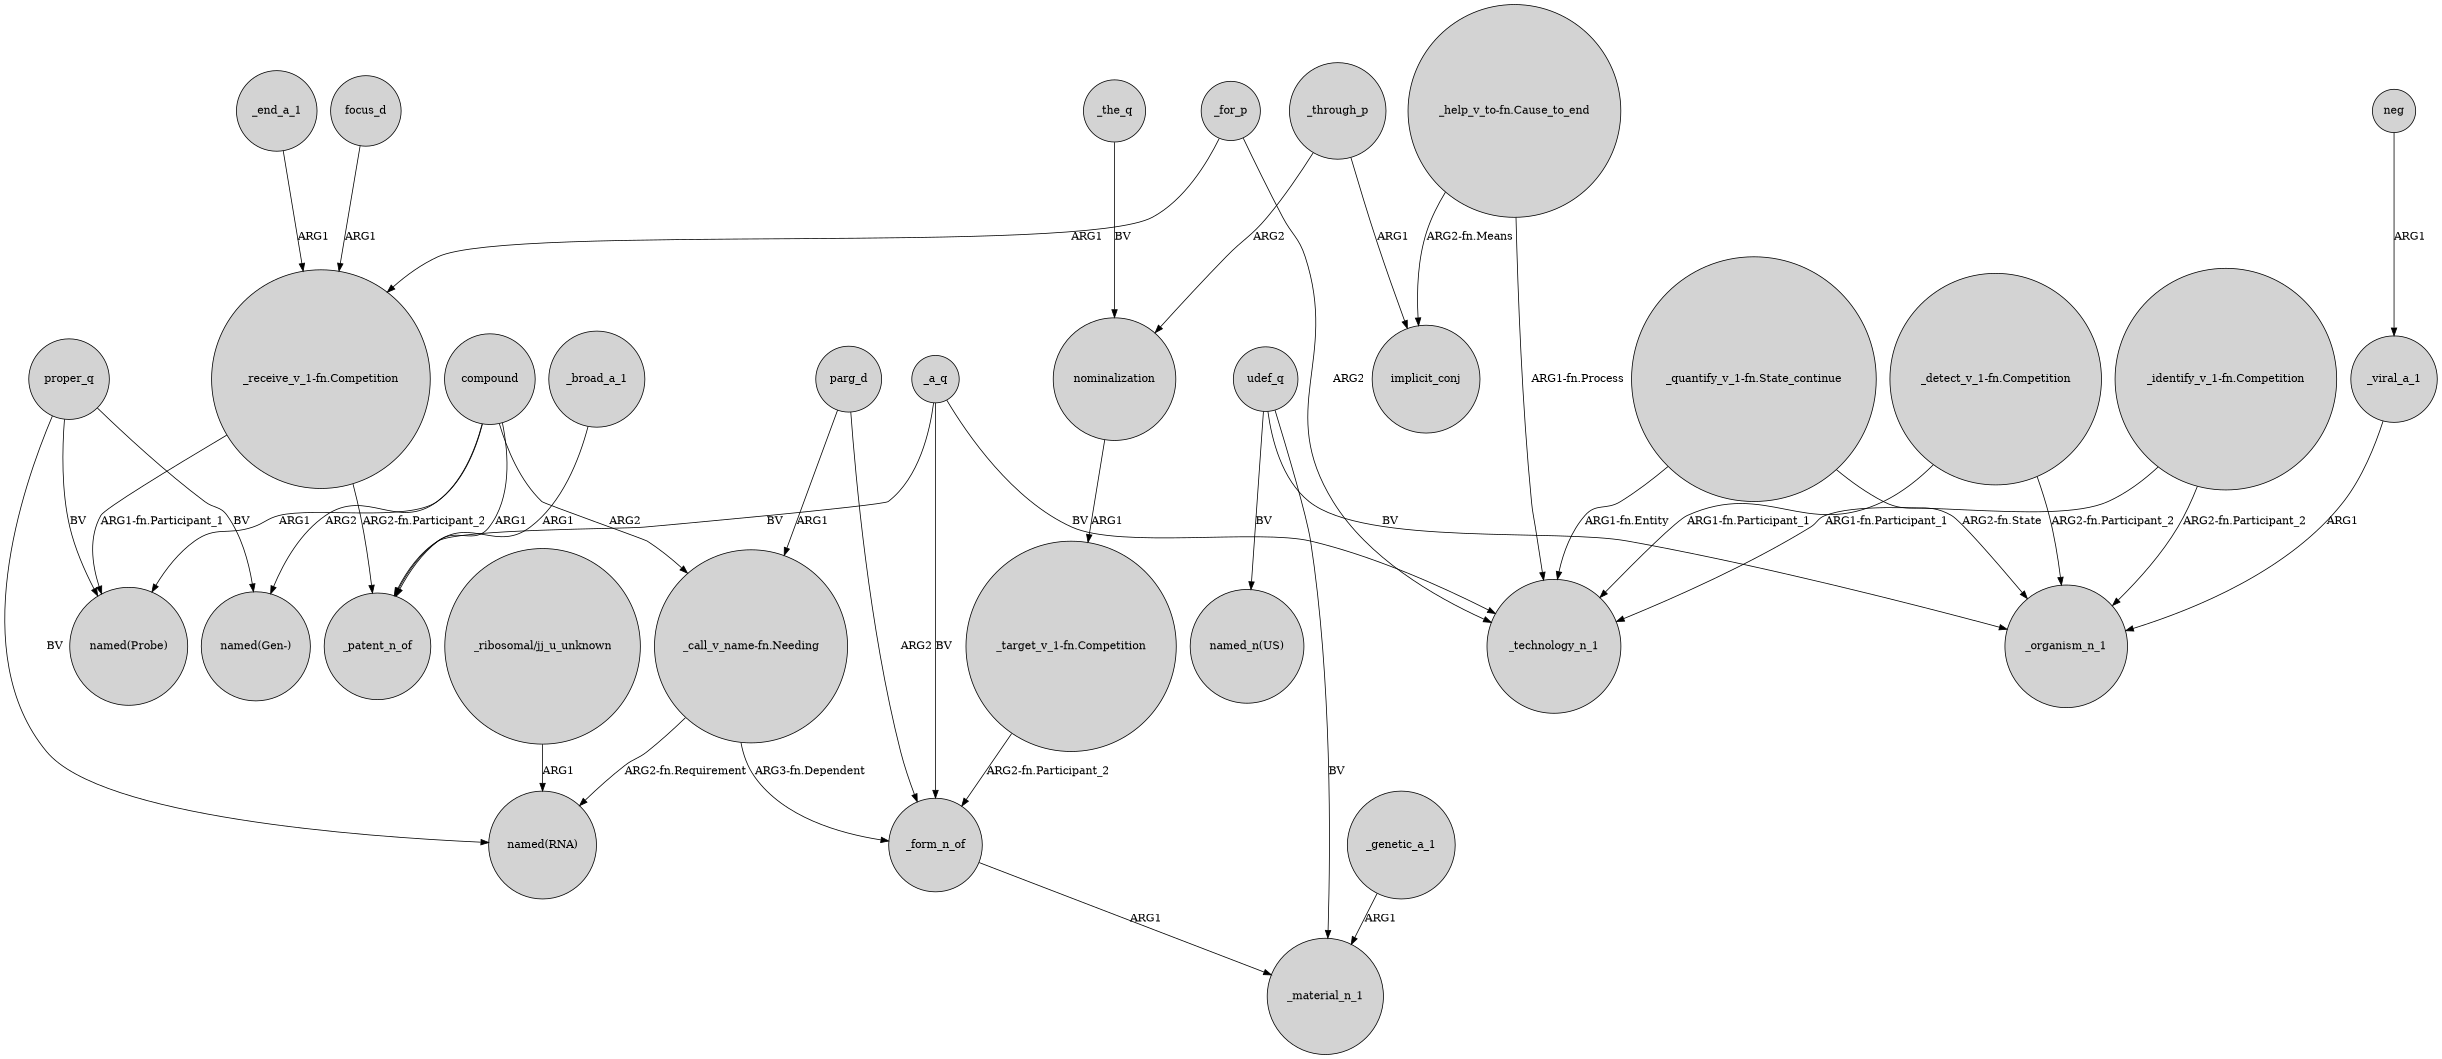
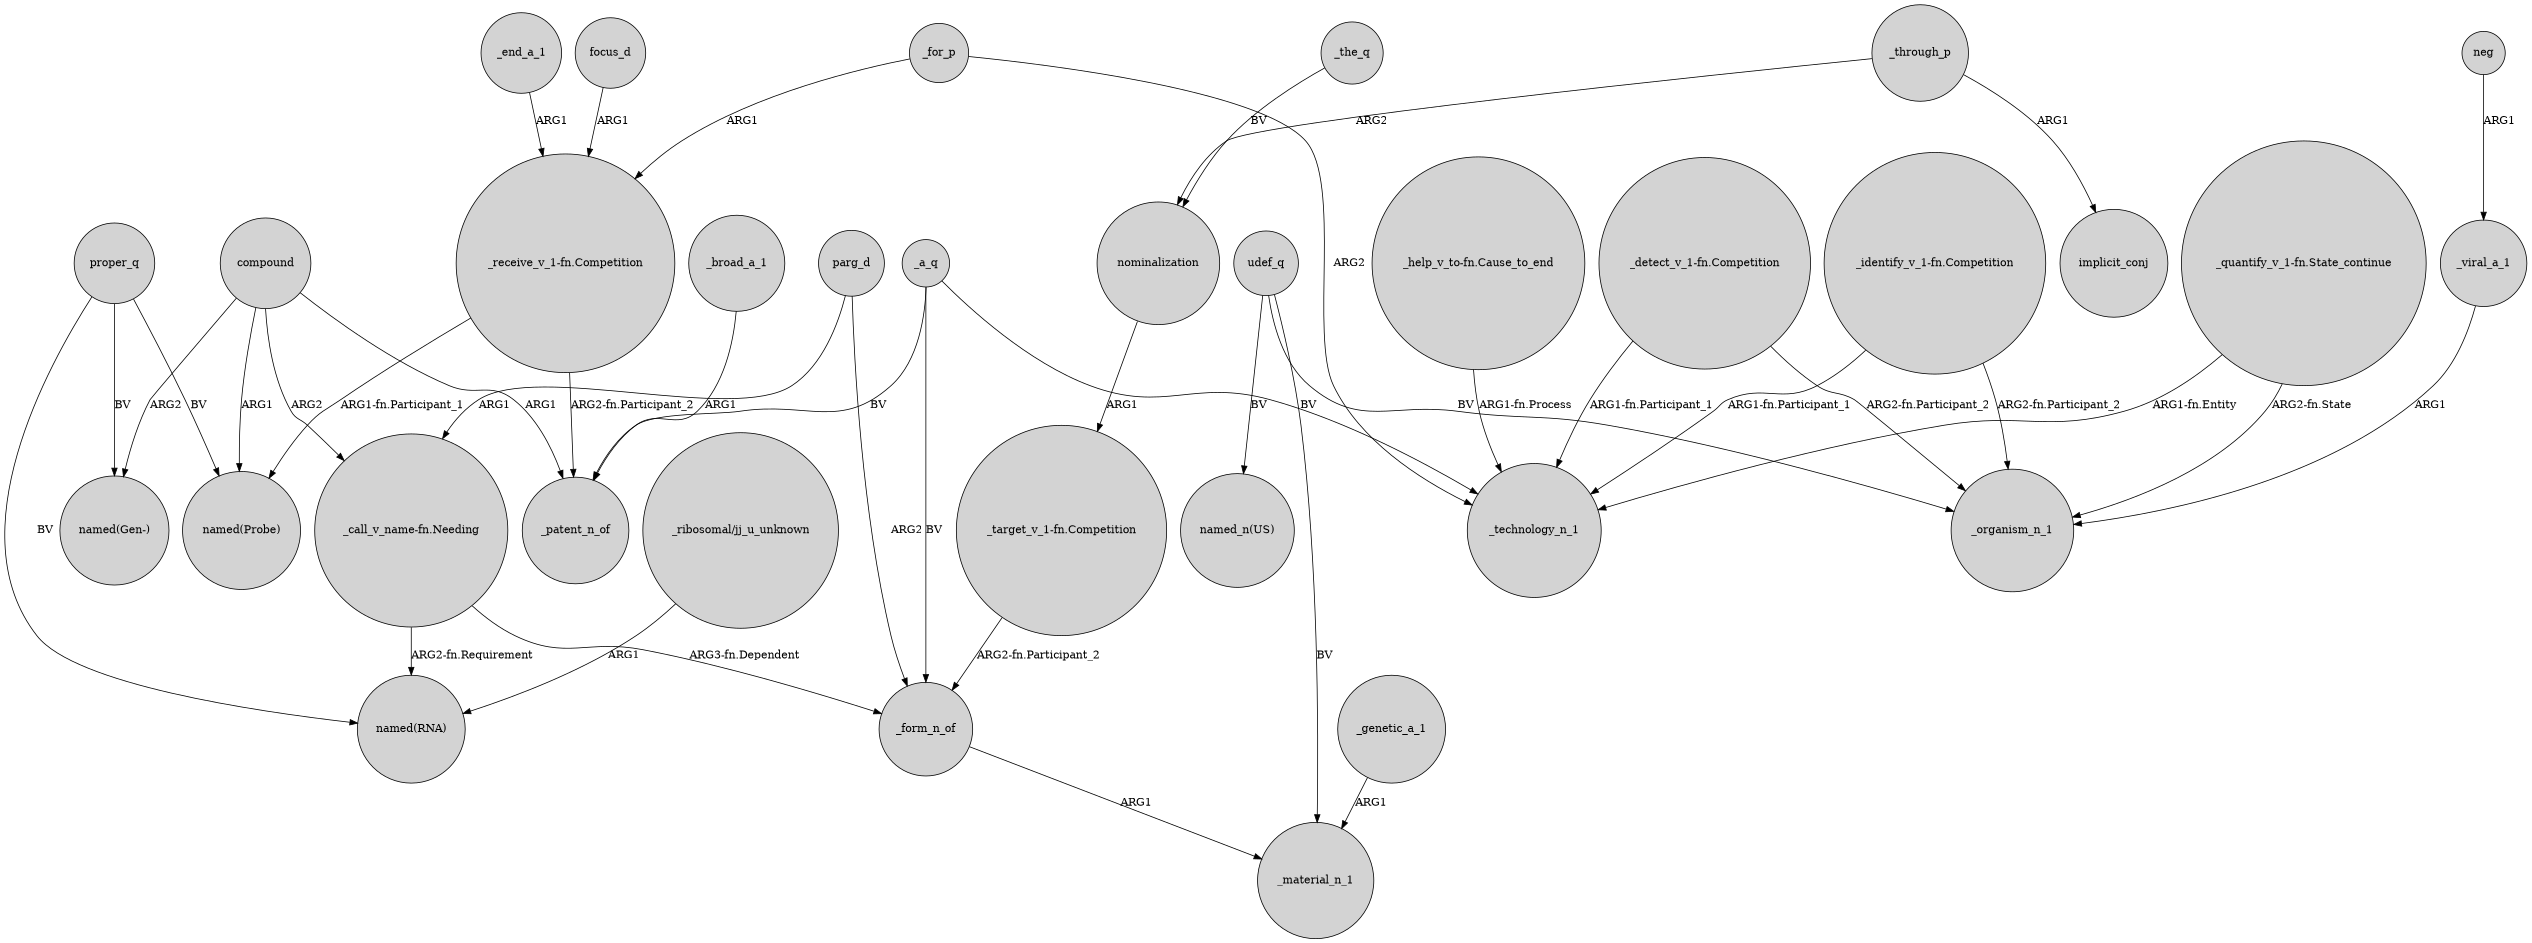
(1421, 253) -> none
